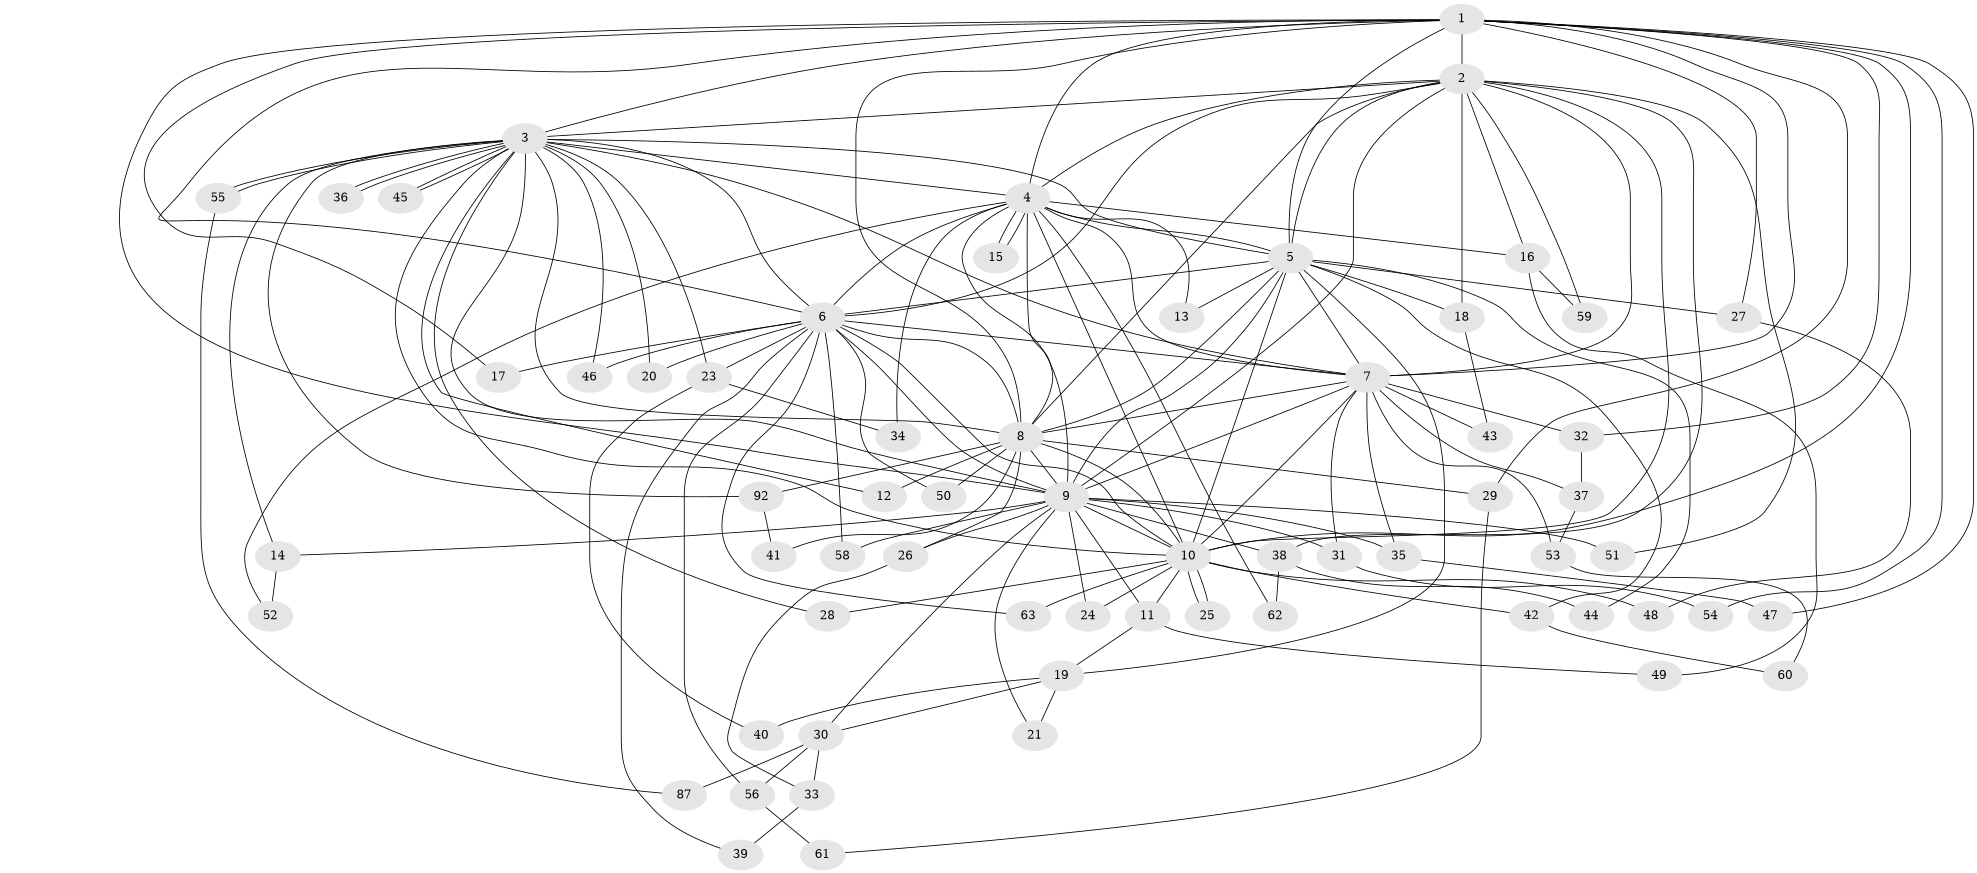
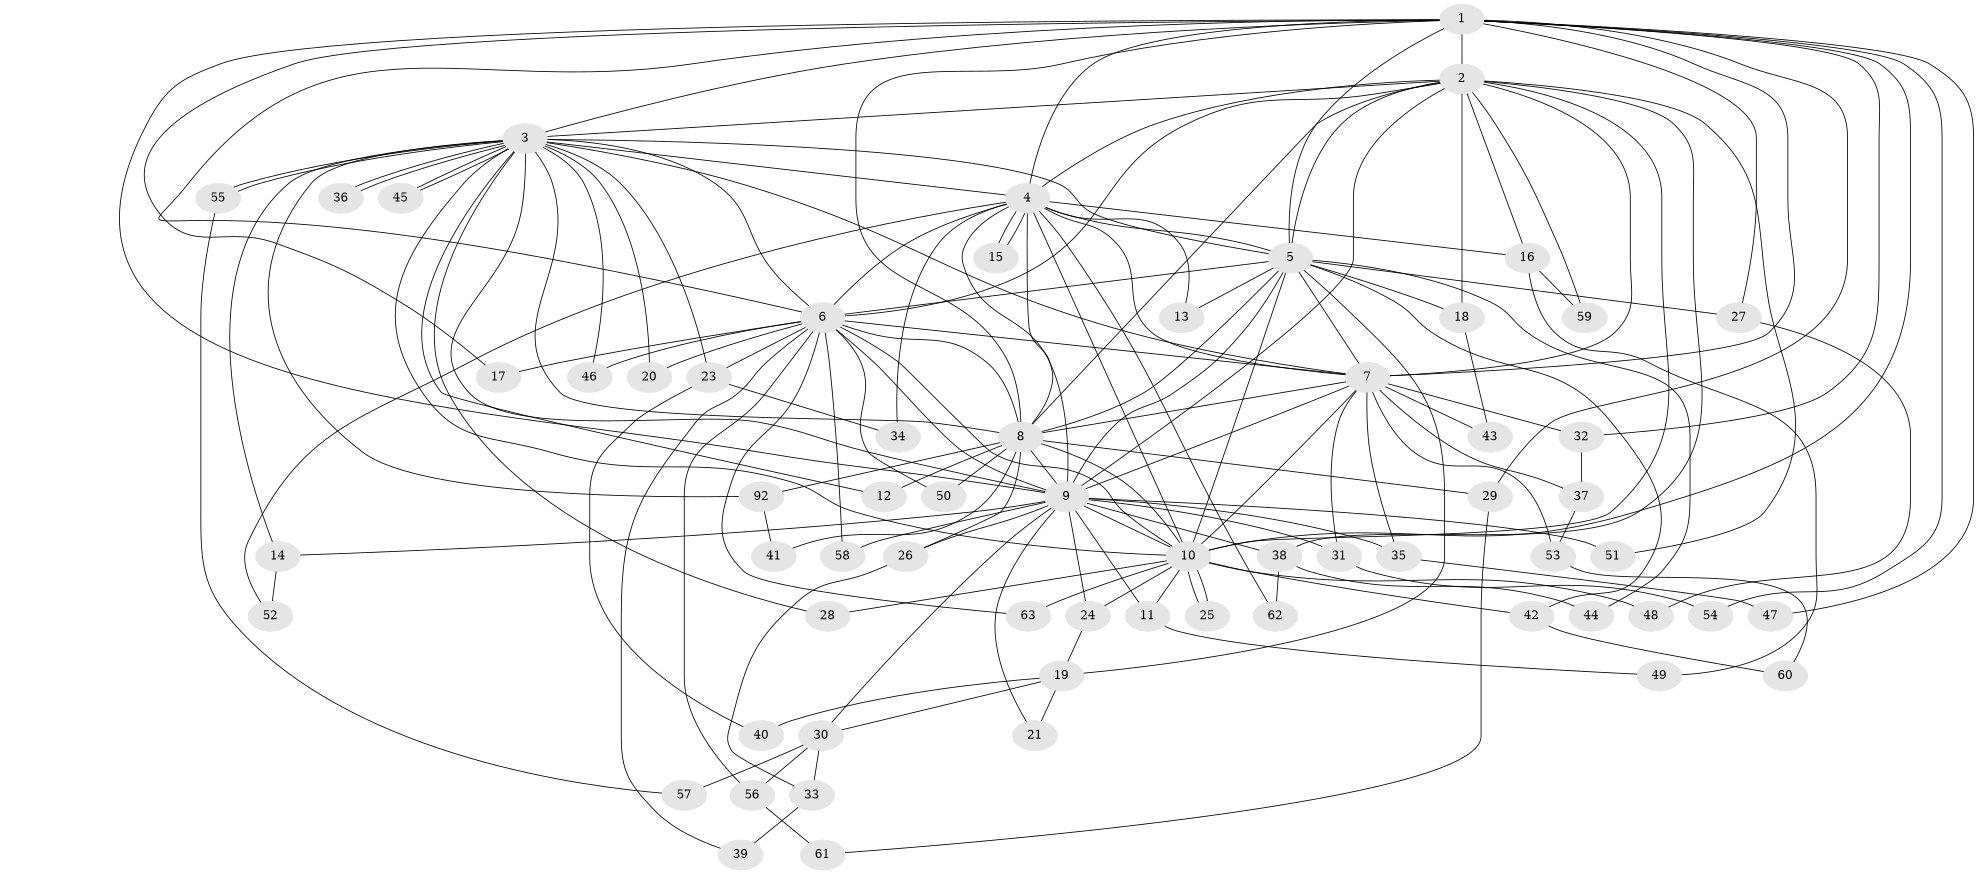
(1105, 646) -> (1075, 646)
(684, 795) -> (684, 795)
